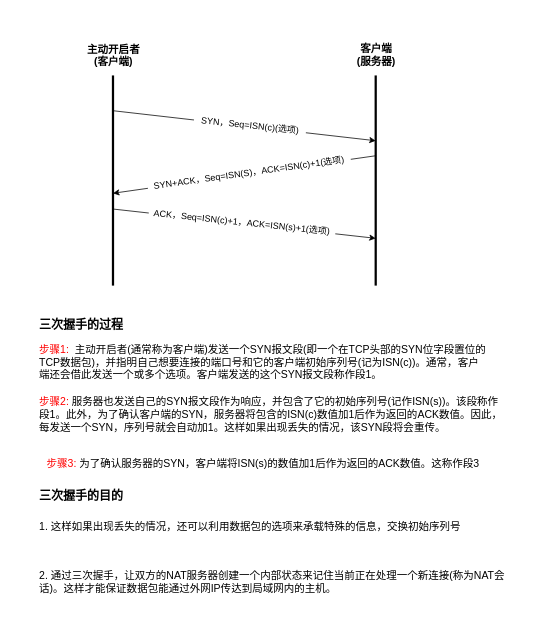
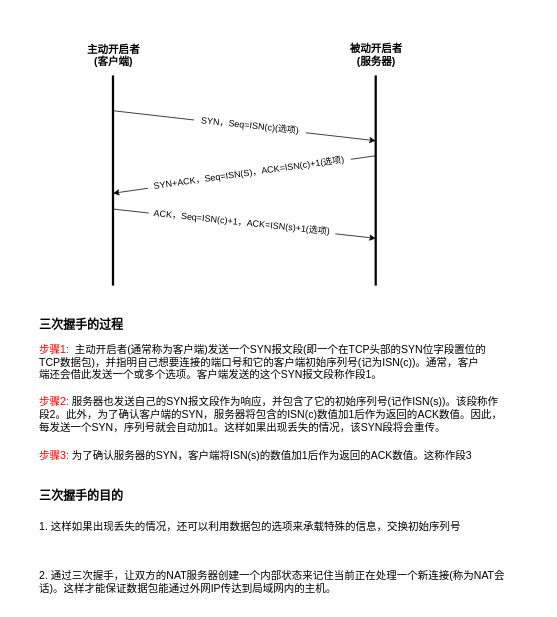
(376, 54) -> (376, 54)
(271, 414) -> (271, 414)
(270, 463) -> (263, 456)
